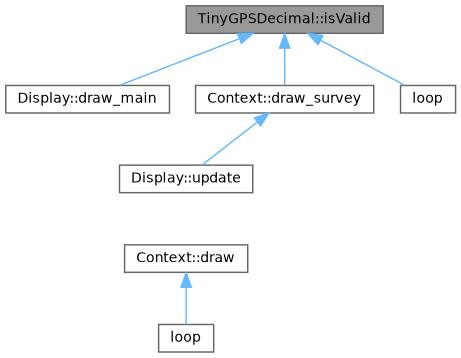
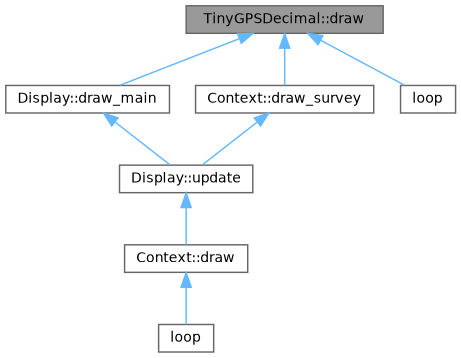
(285, 20) -> (285, 20)
none -> (143, 144)
none -> (186, 226)
